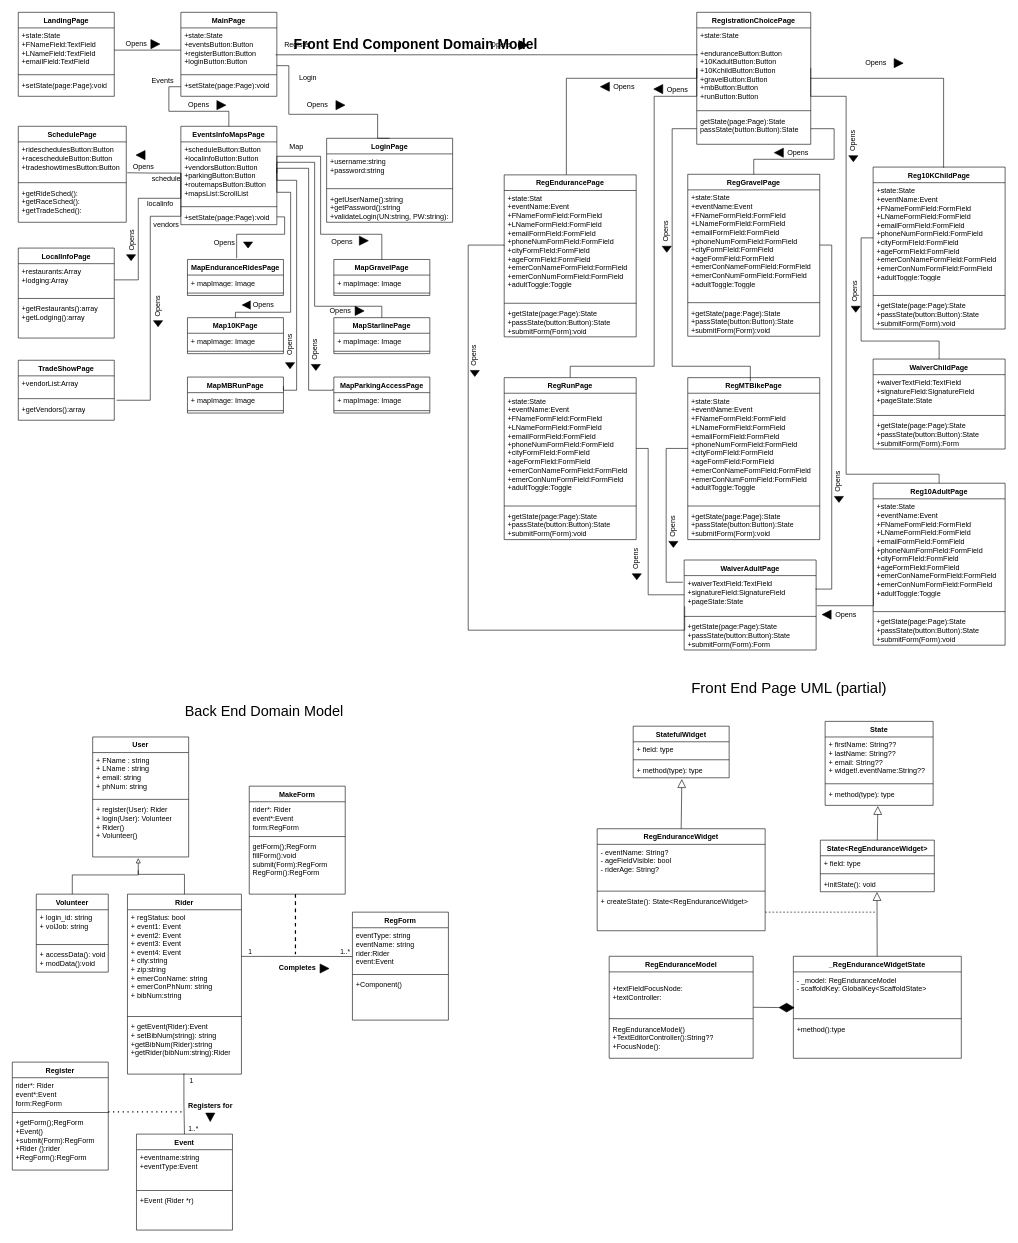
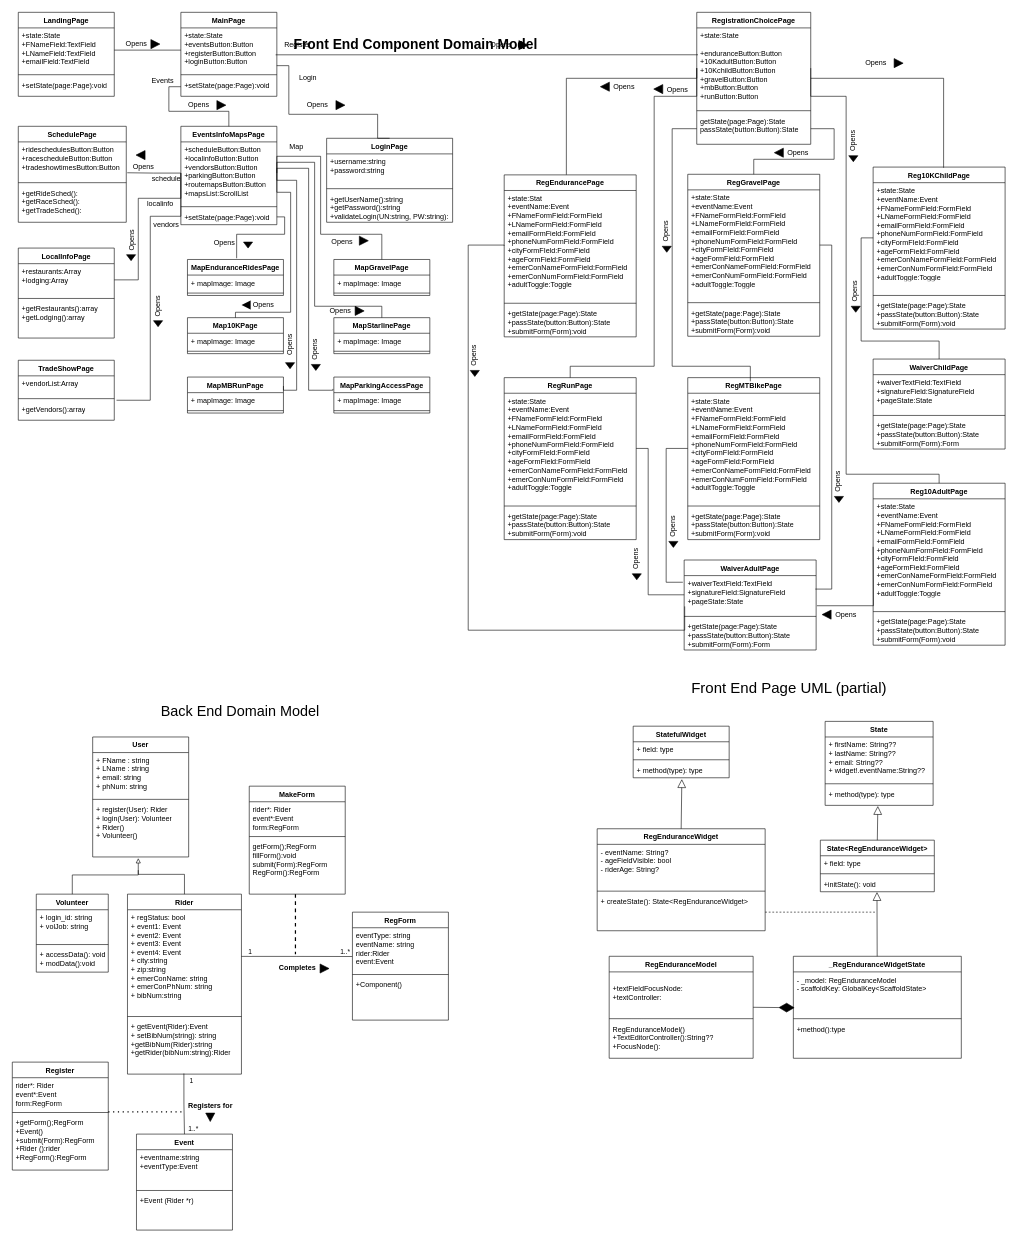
(264, 711) -> (240, 711)
